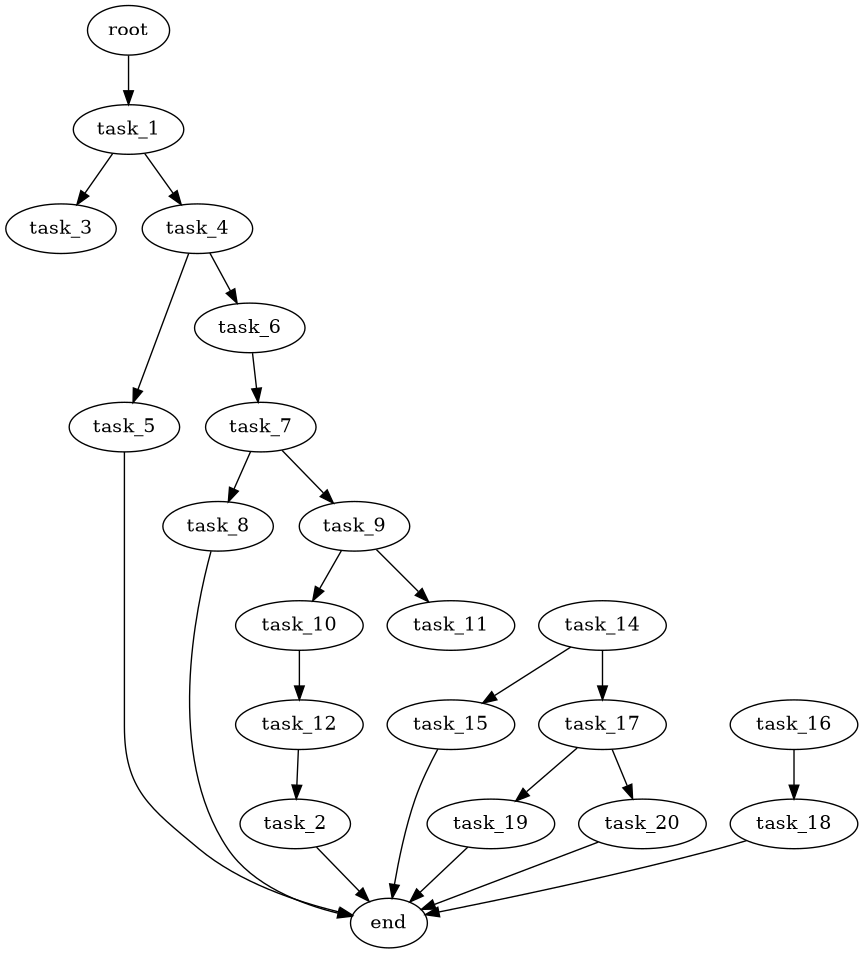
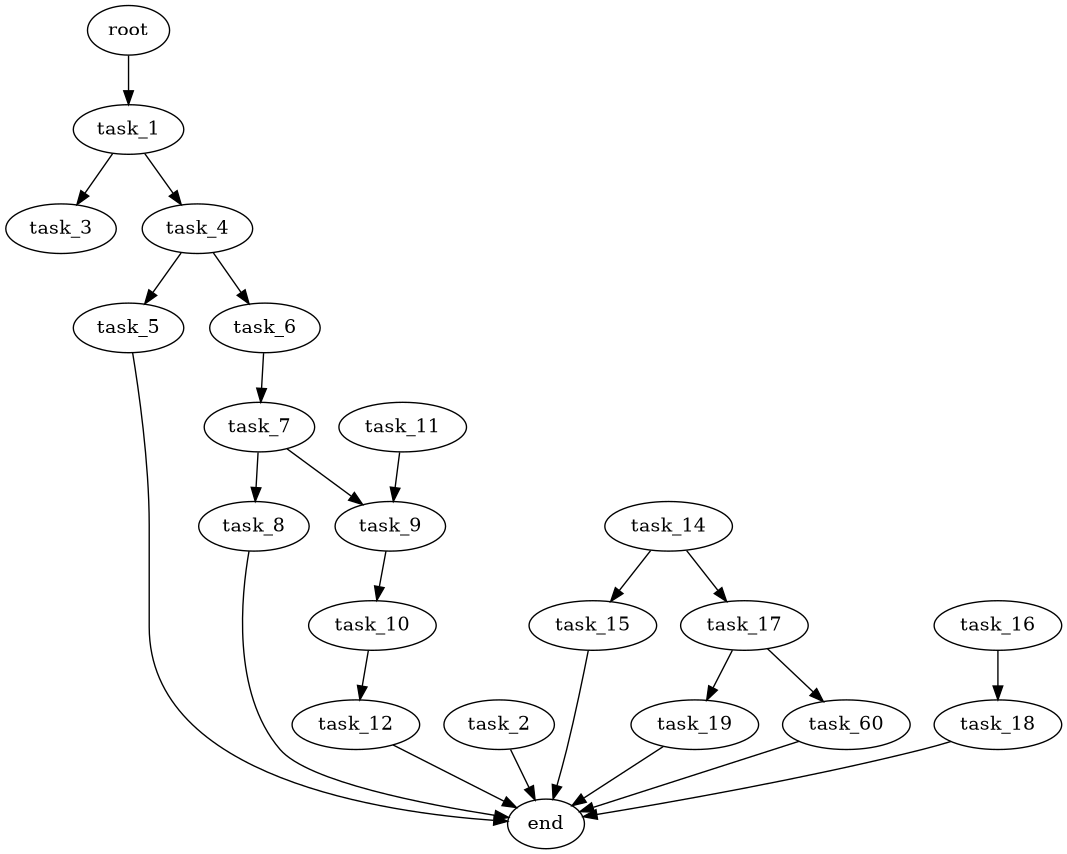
(397, 571) -> (397, 470)
(298, 768) -> (448, 773)
(642, 824) -> (846, 725)
